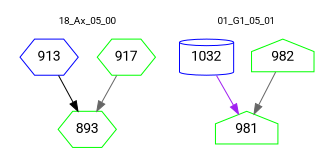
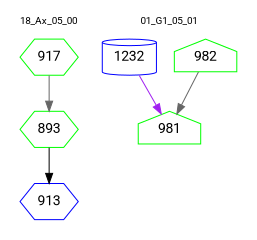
(207, 57) -> (129, 57)
(66, 89) -> (49, 161)
